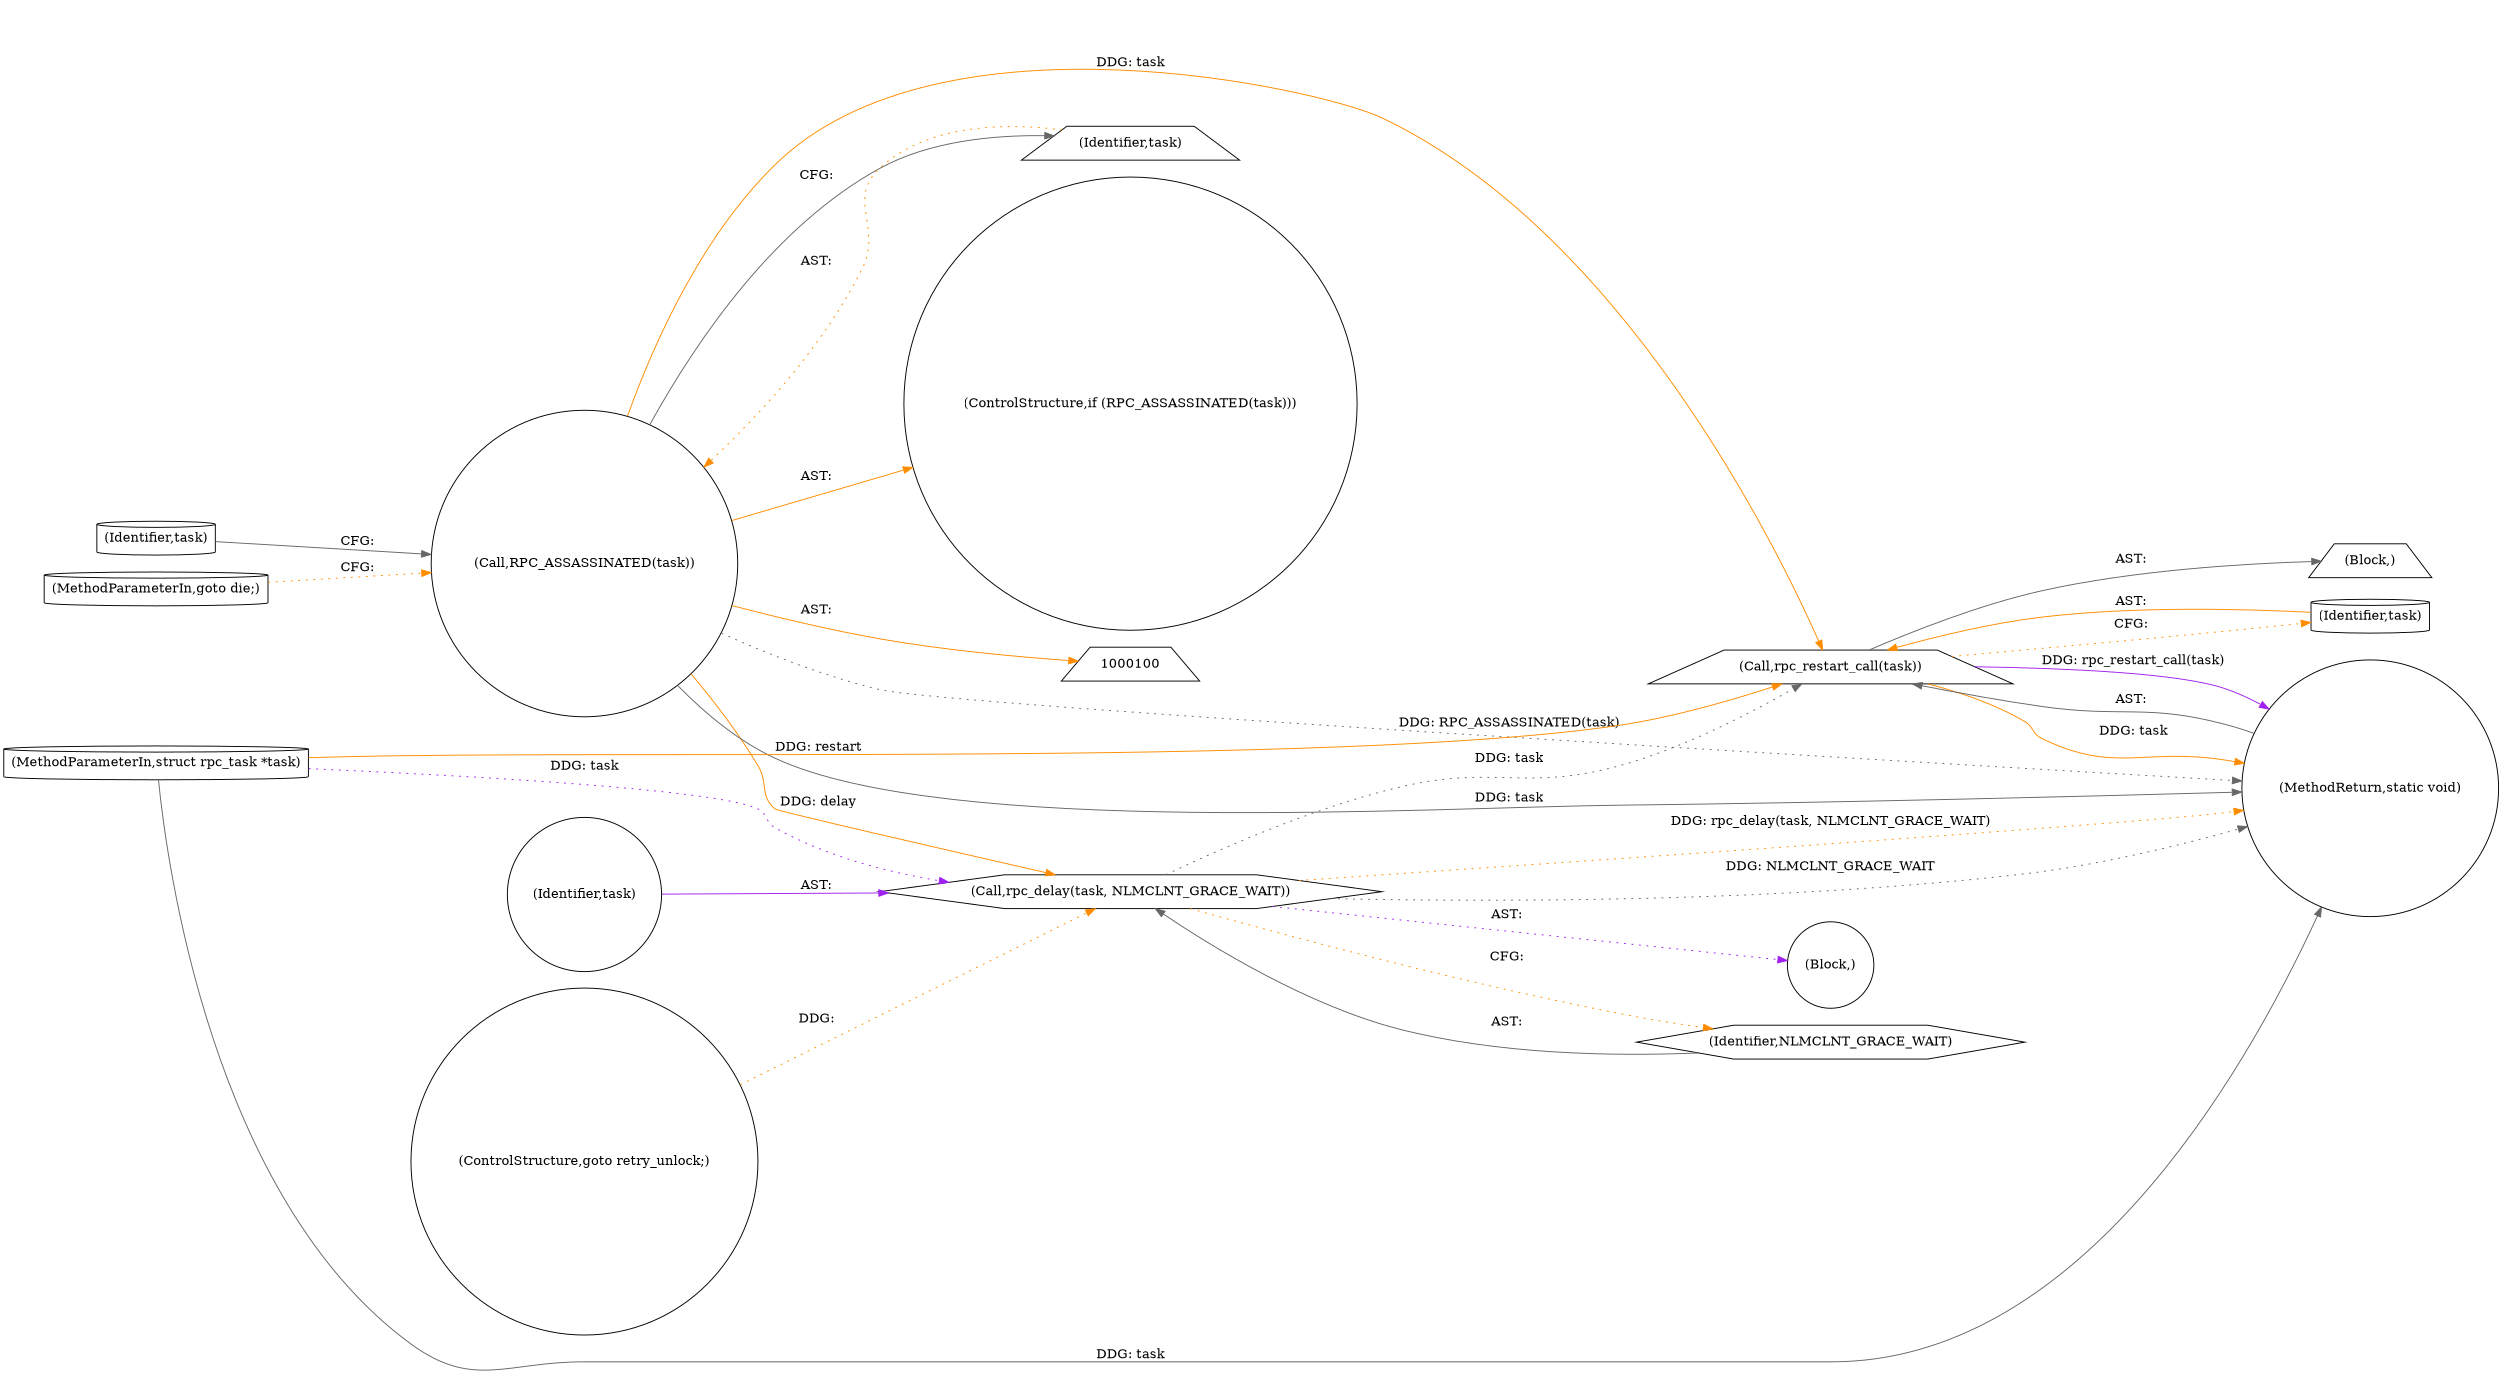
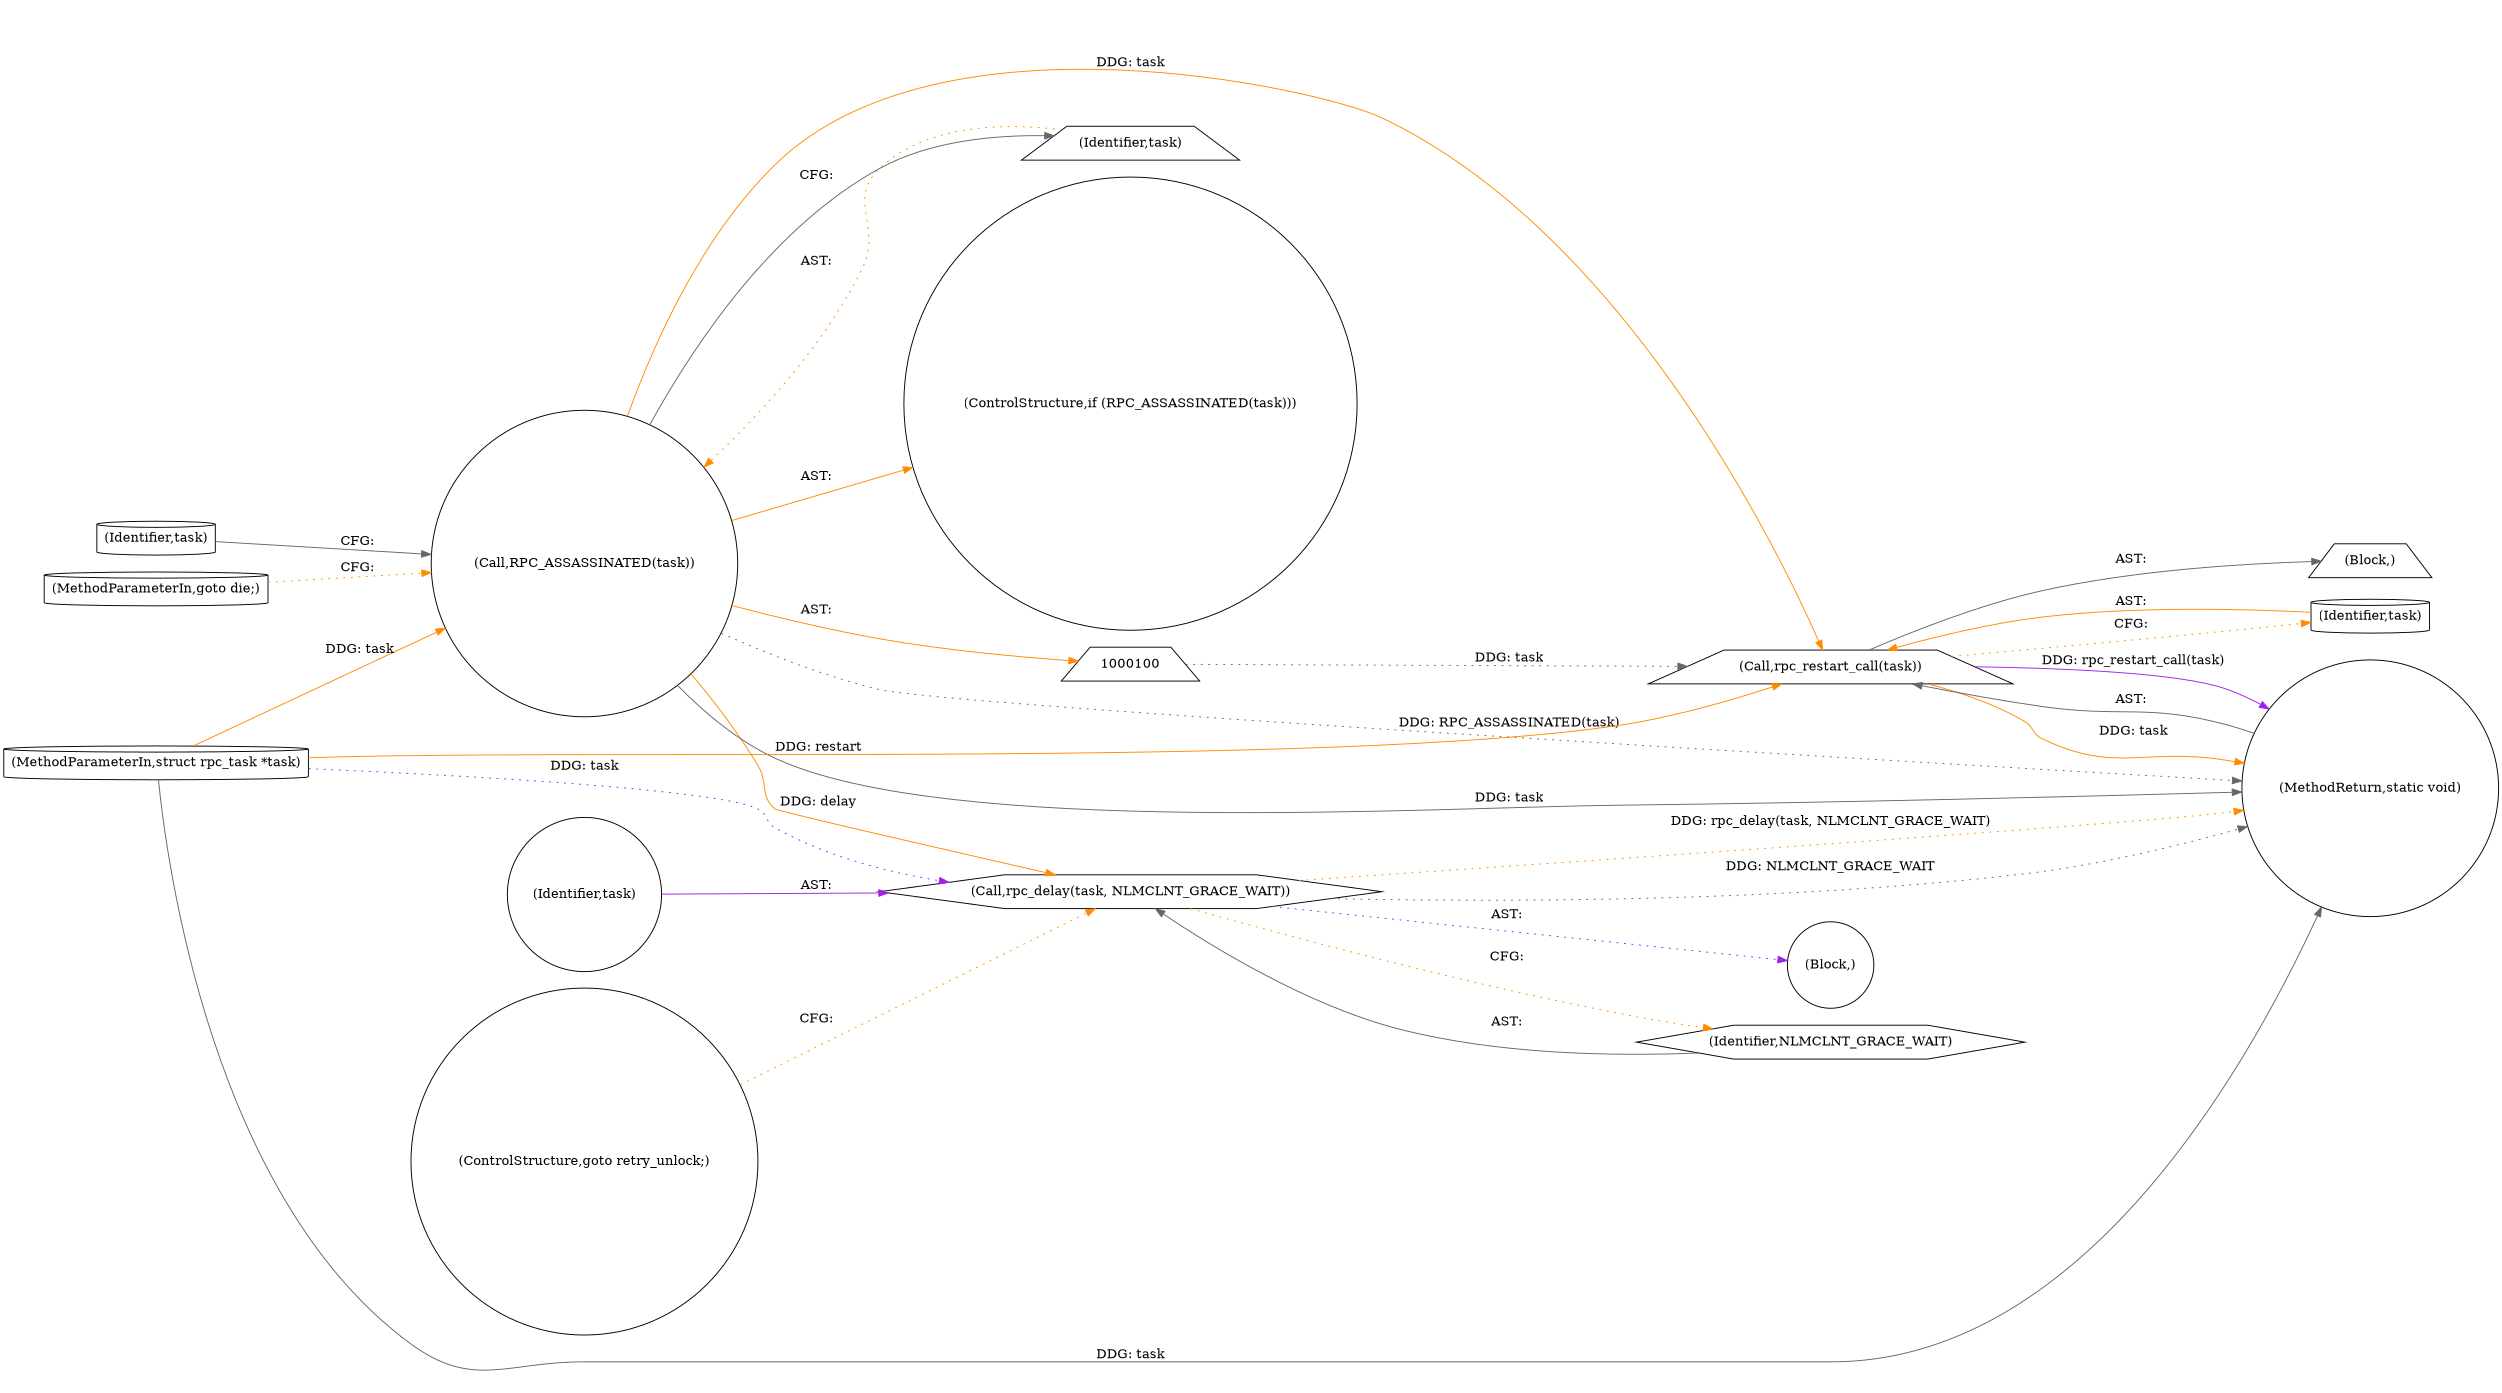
none -> (315, 689)
(1480, 777) -> (1432, 665)
(819, 1019) -> (819, 1019)
